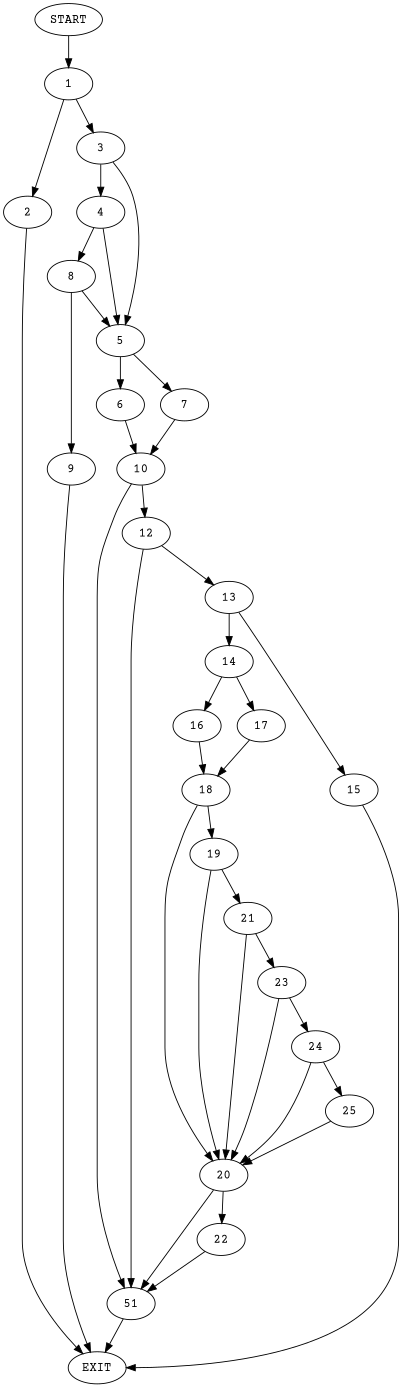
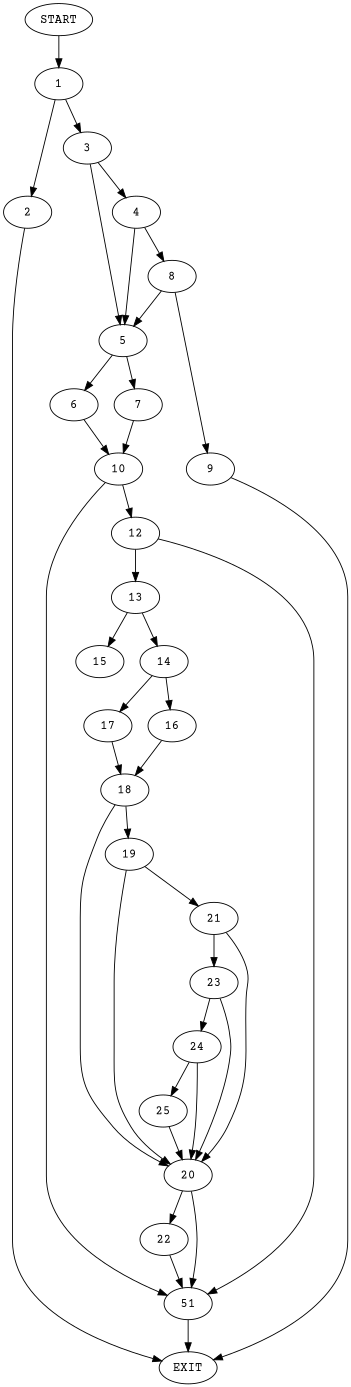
(399, 1180) -> none
